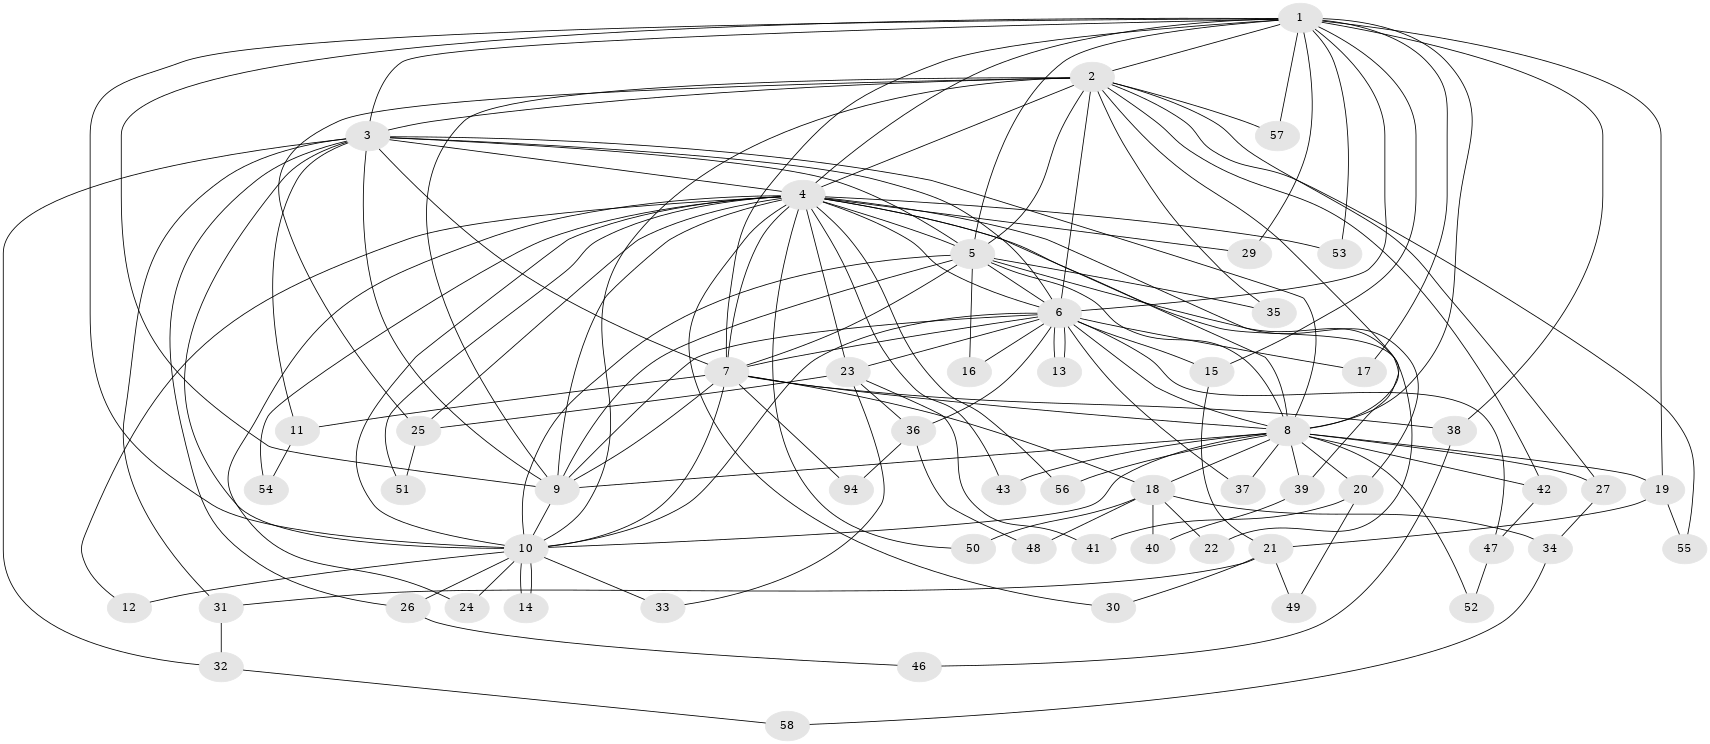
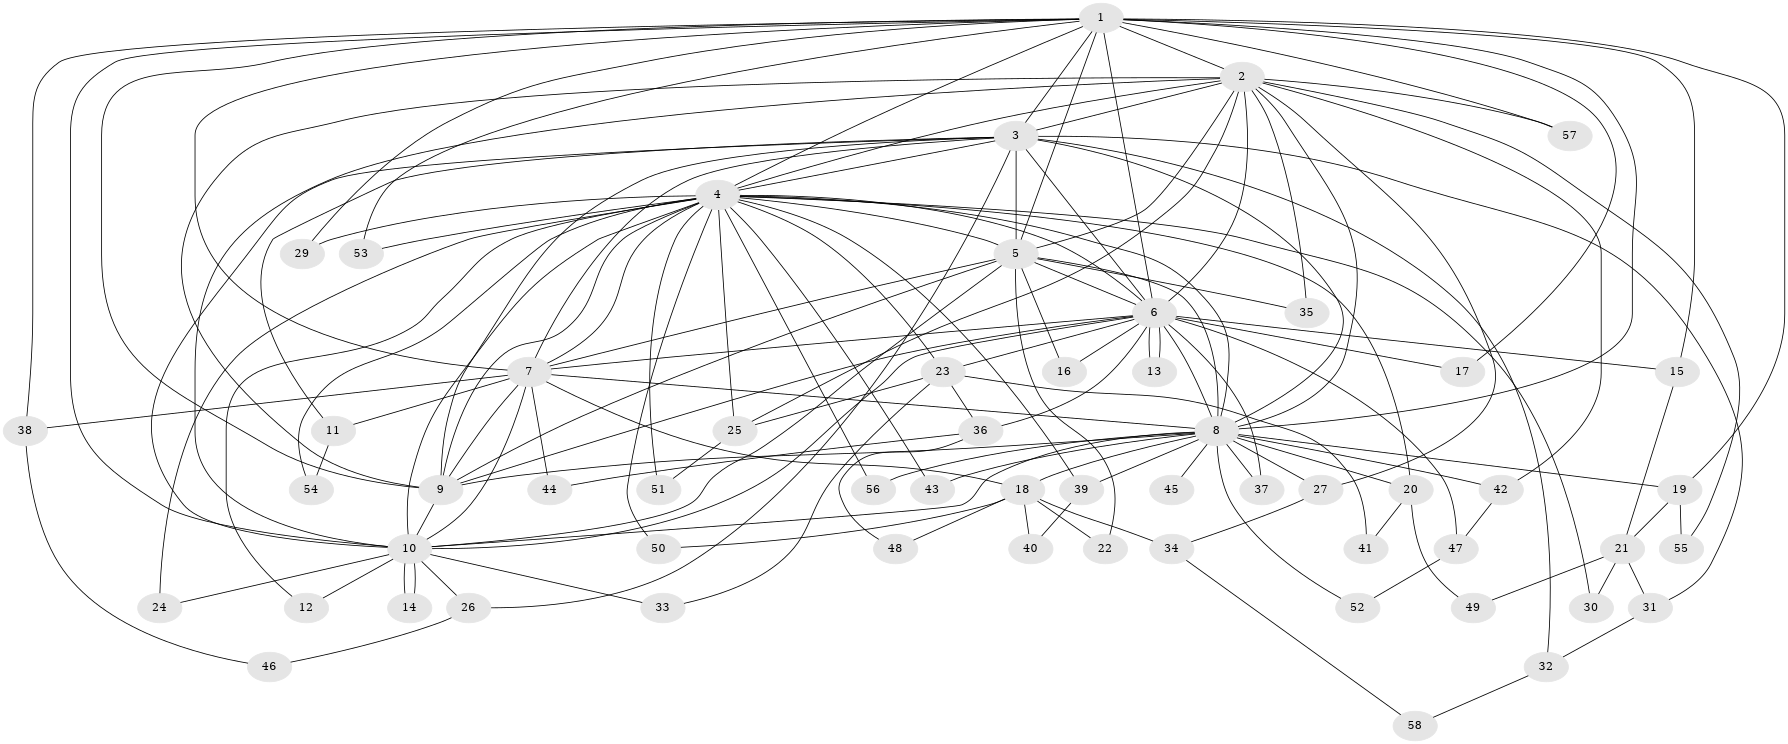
(851, 490) -> (550, 490)
none -> (1172, 490)
